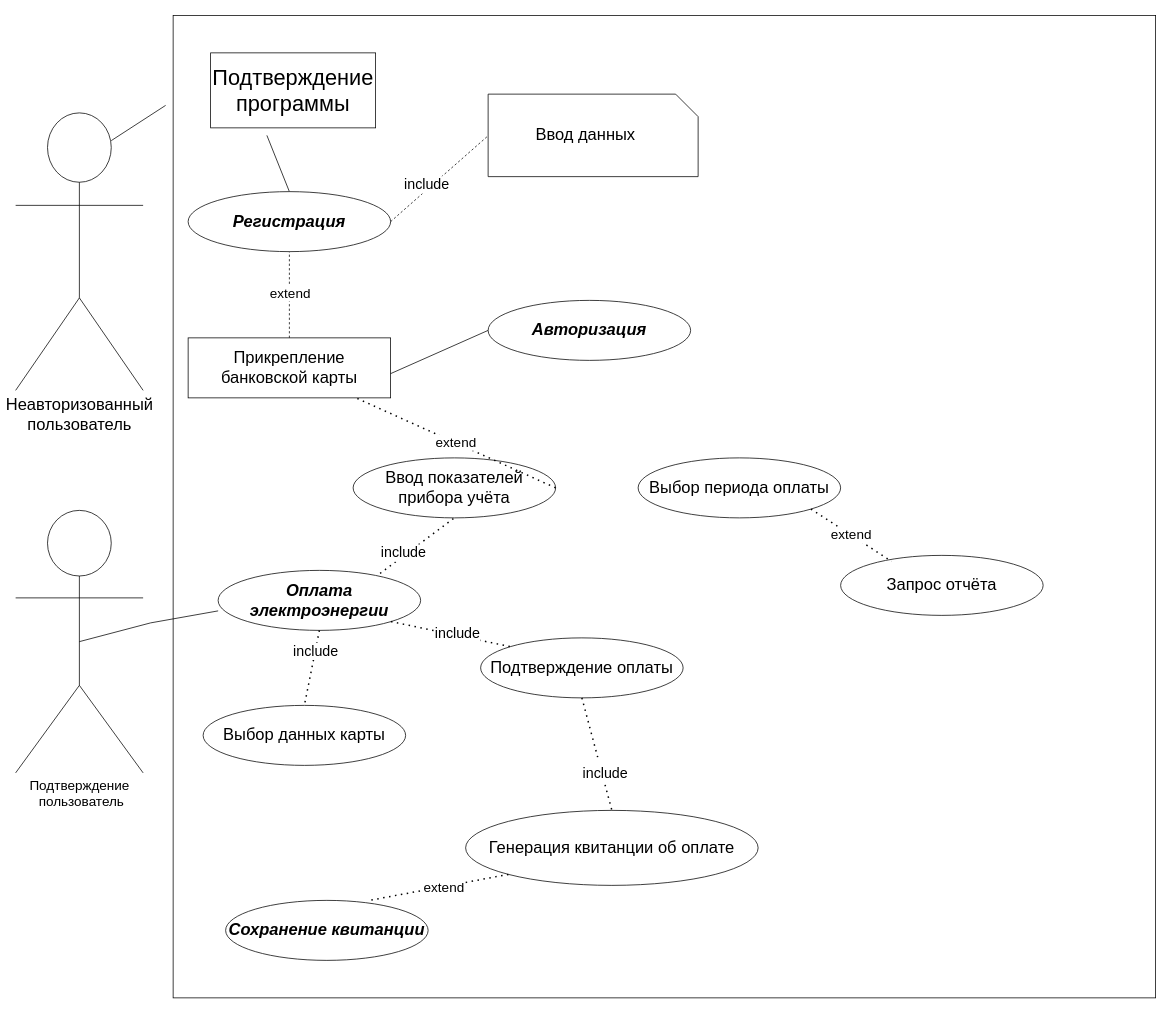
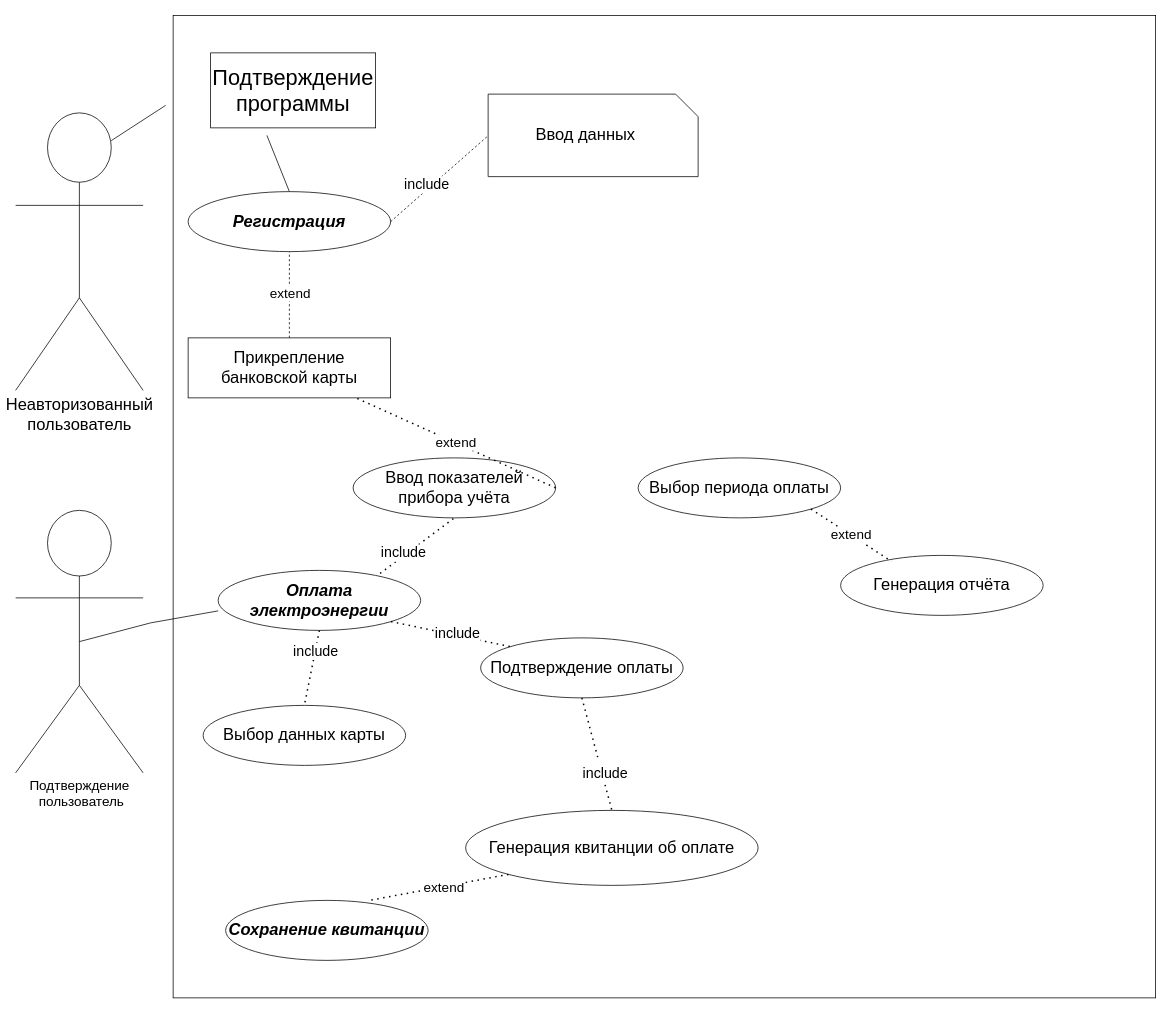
(589, 330) -> none
(438, 352) -> none
(942, 585) -> (942, 585)
